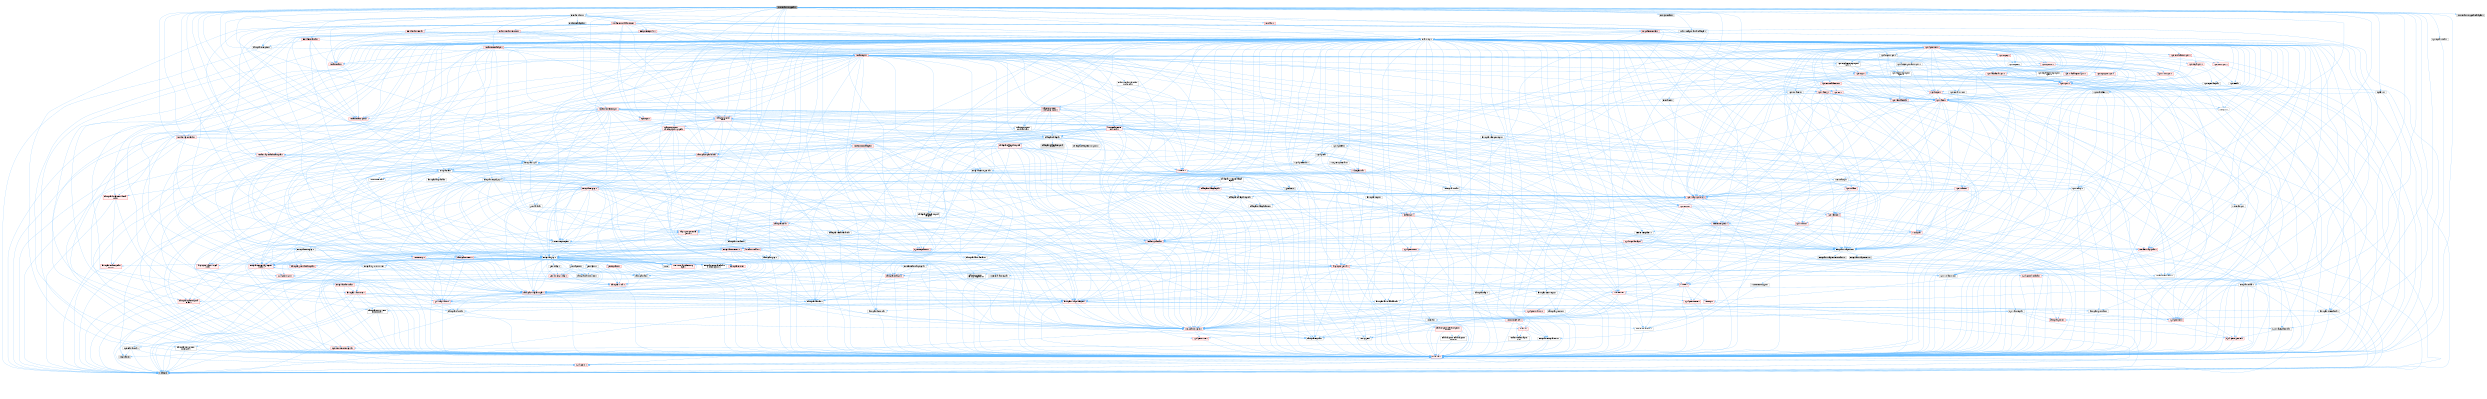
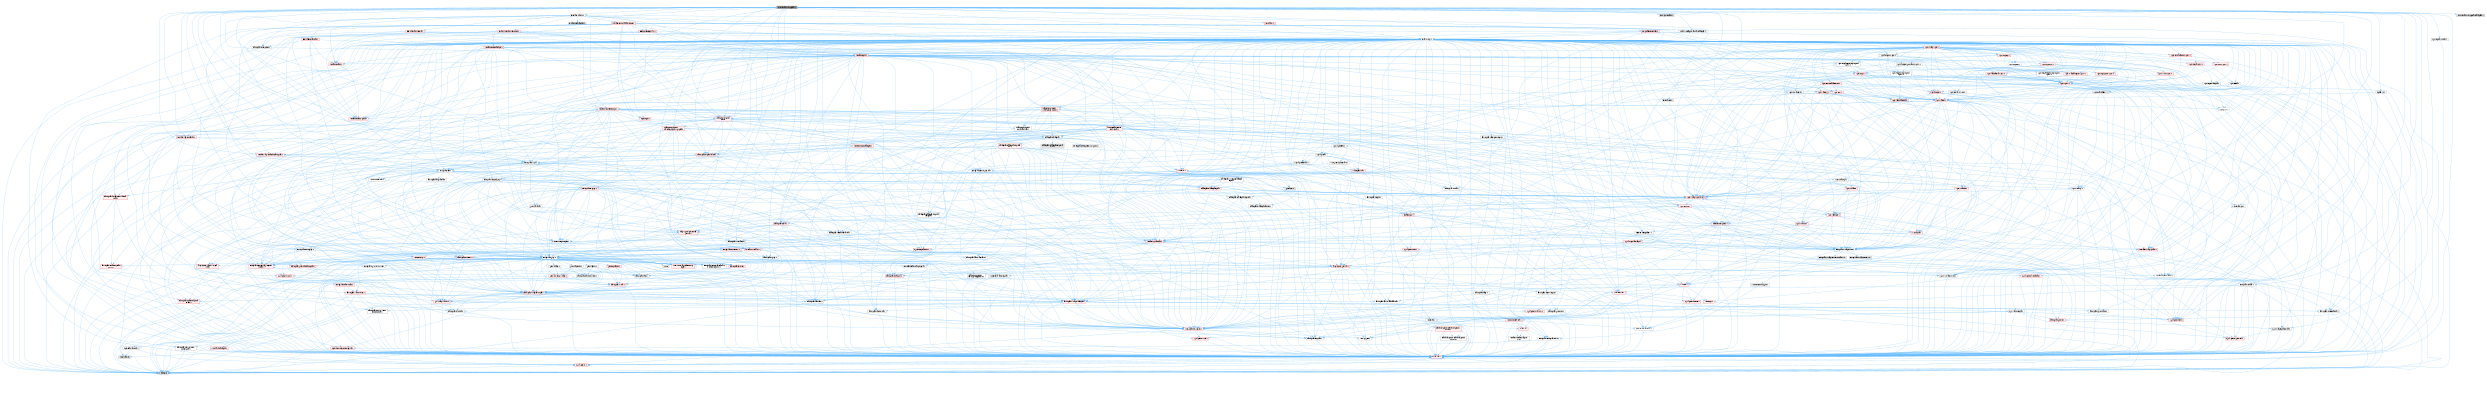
(1932, 47) -> (1932, 47)
(1128, 84) -> none
(1690, 203) -> (1690, 201)
none -> (219, 348)
